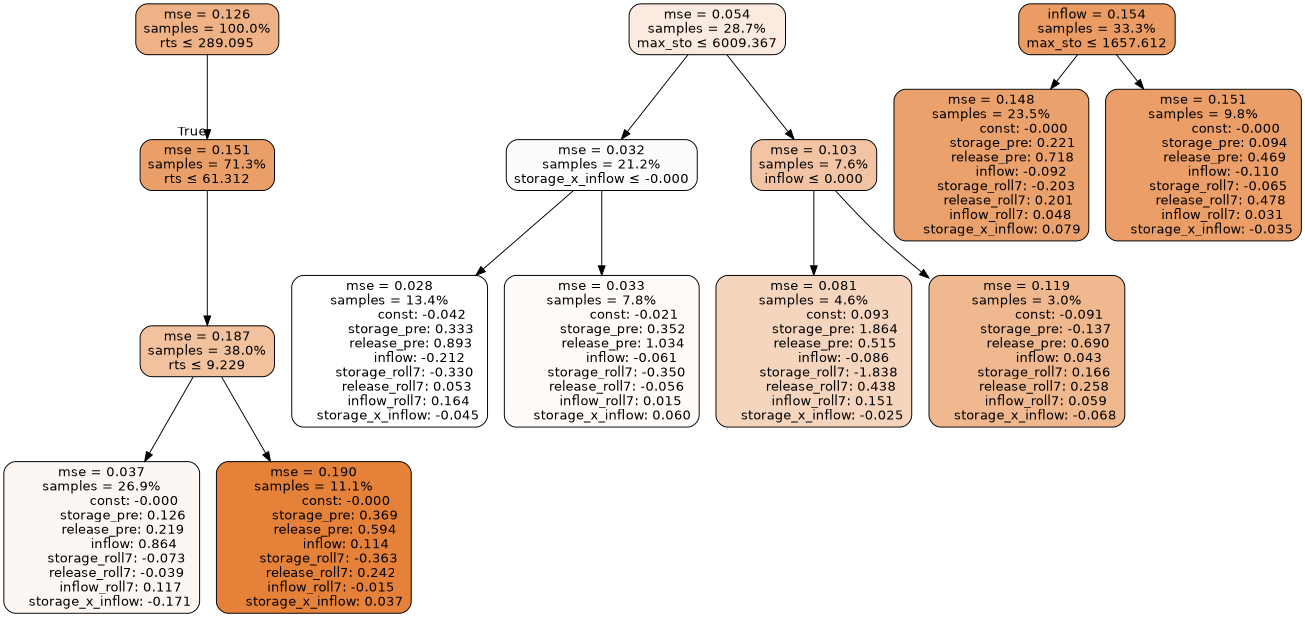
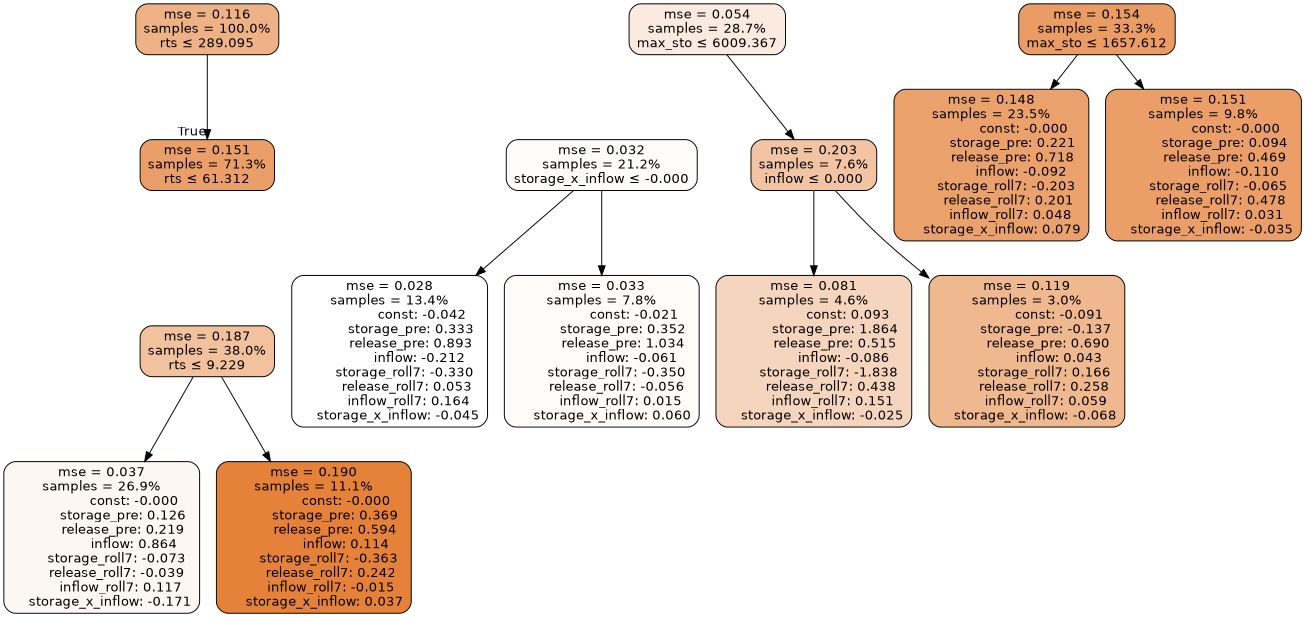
(207, 29) -> (207, 29)
(1097, 29) -> (1097, 29)
(658, 93) -> none
(814, 165) -> (814, 165)
(207, 253) -> none
